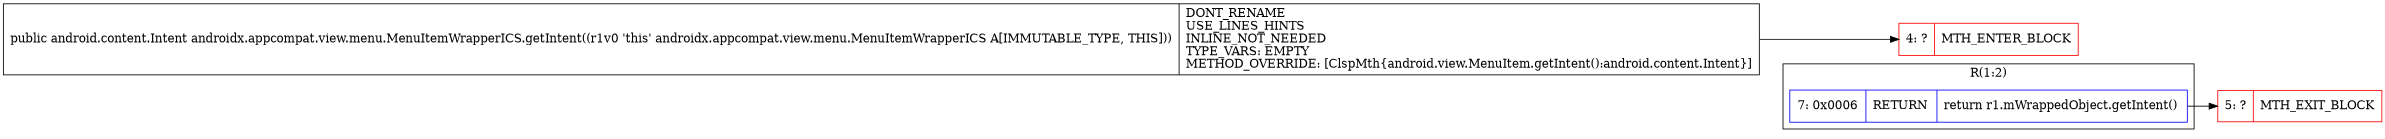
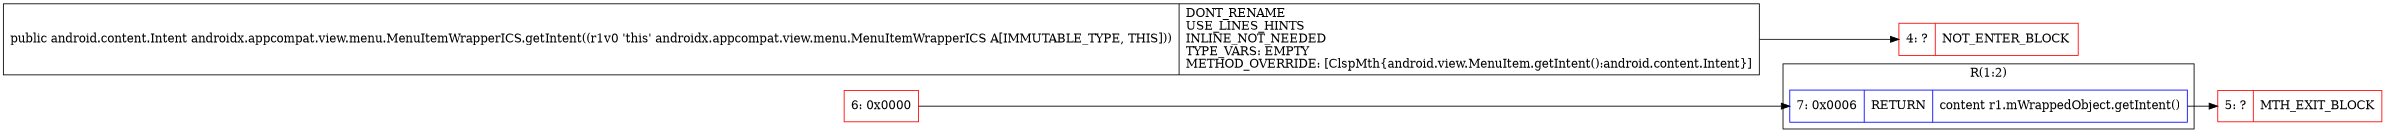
(2006, 39) -> (2006, 39)
none -> (881, 106)
(2061, 106) -> (2060, 106)
